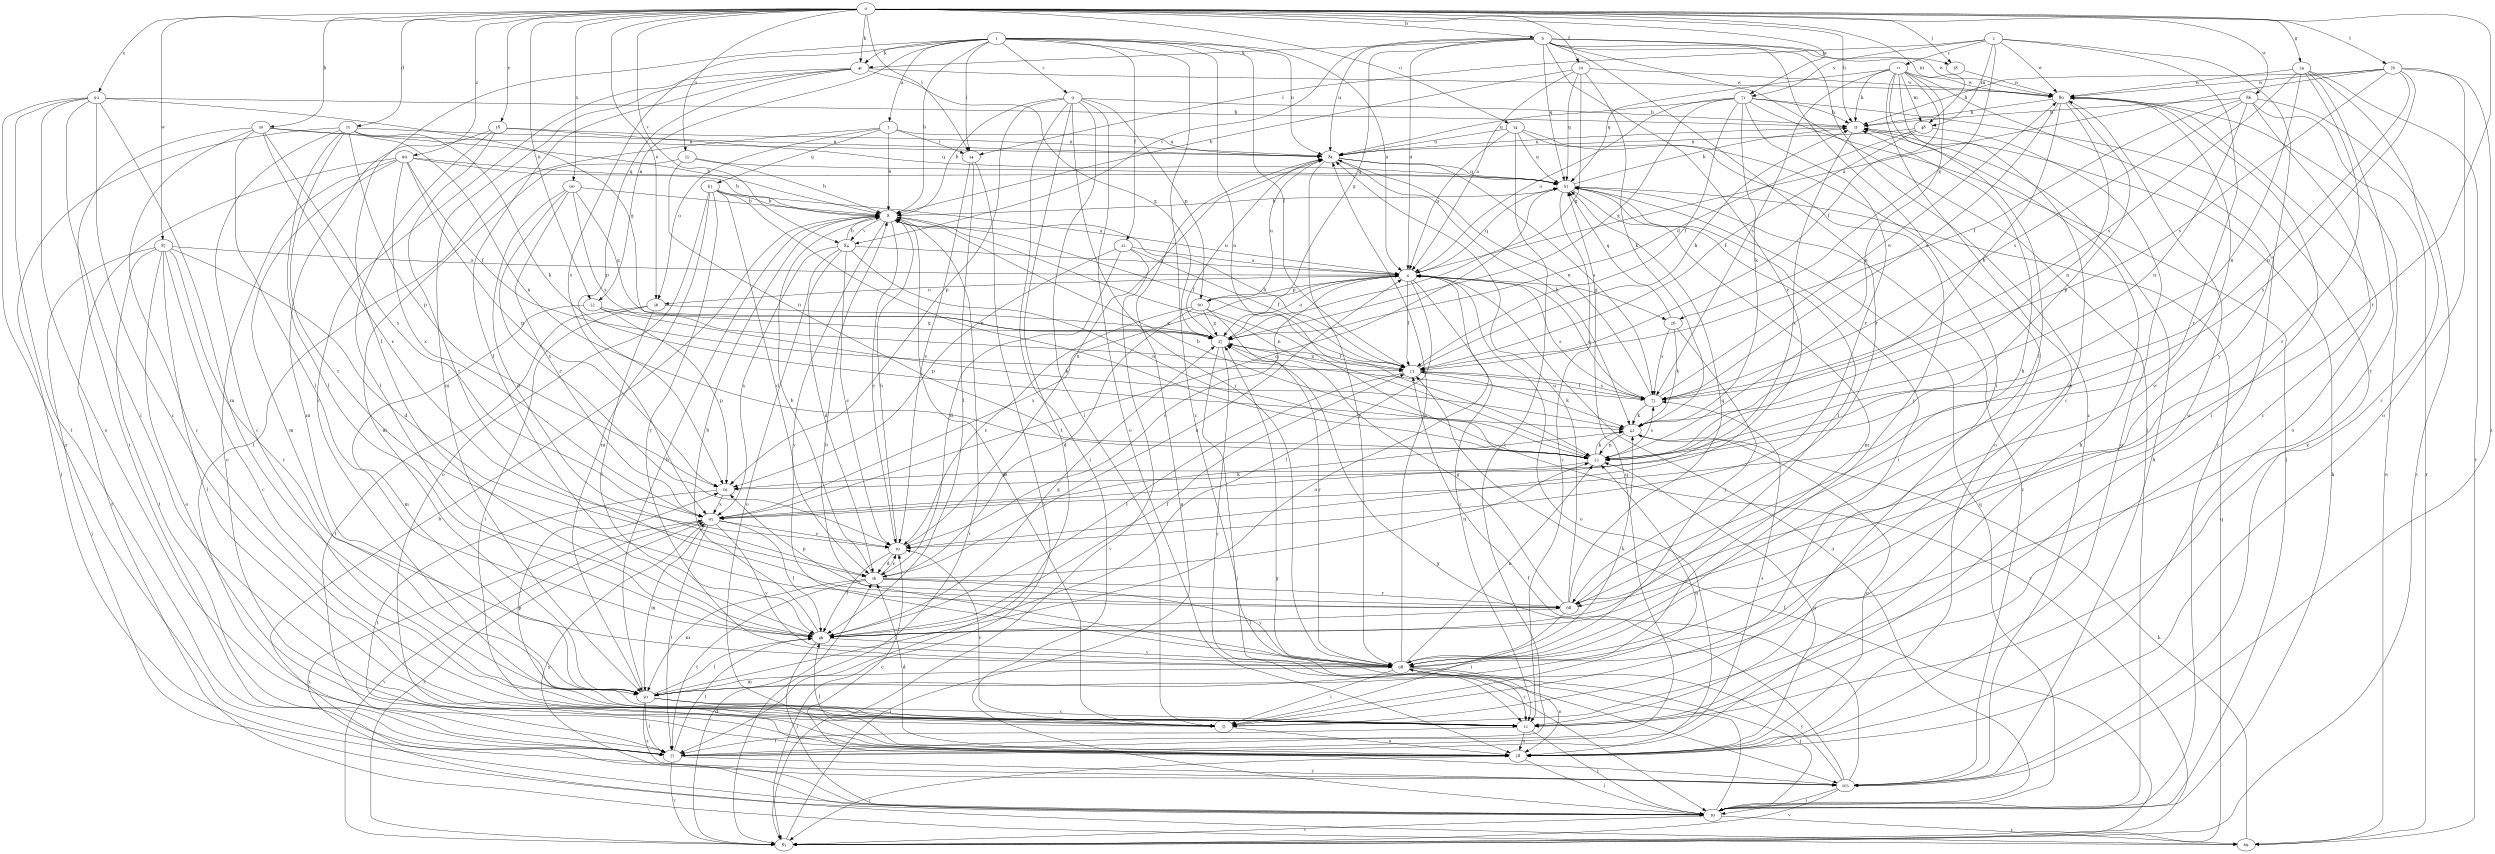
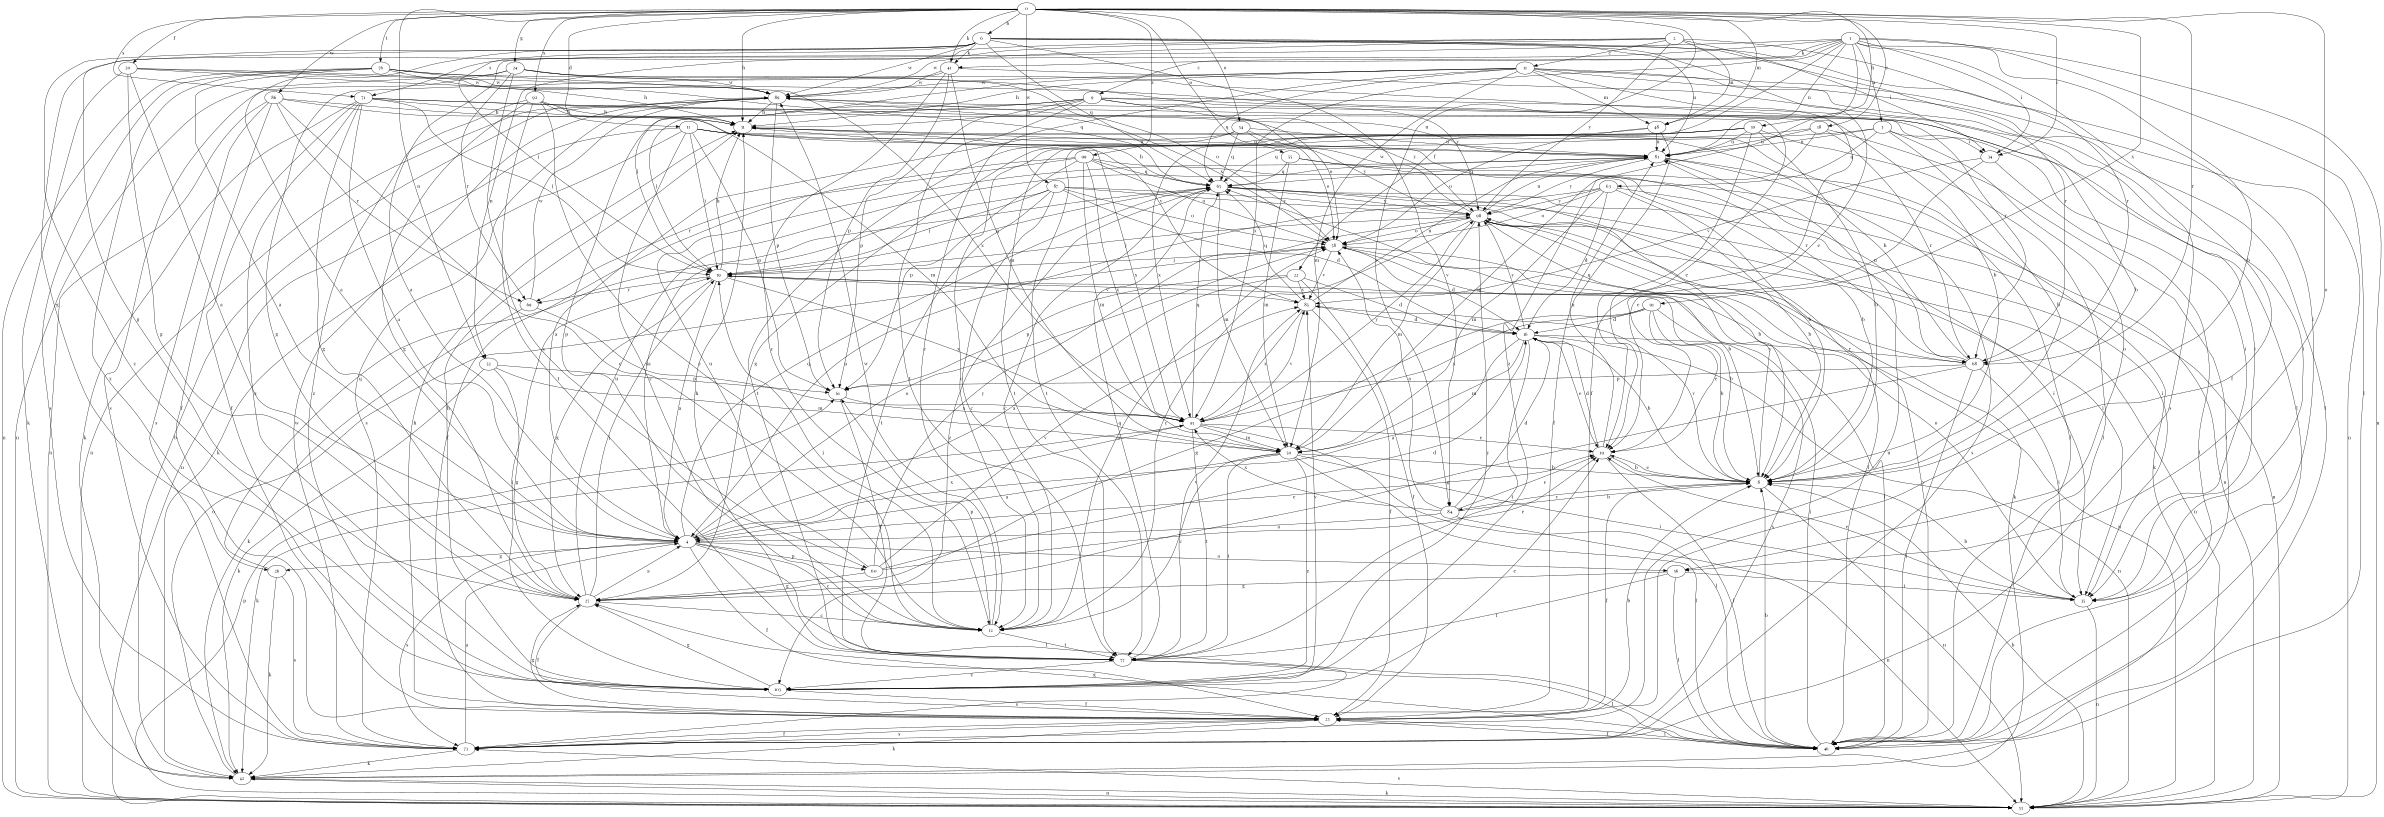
(1956, 68) -> none
(572, 186) -> (1652, 305)
(1678, 231) -> (756, 364)
(2293, 430) -> (1222, 172)
(1665, 556) -> (1347, 199)
(549, 716) -> none
